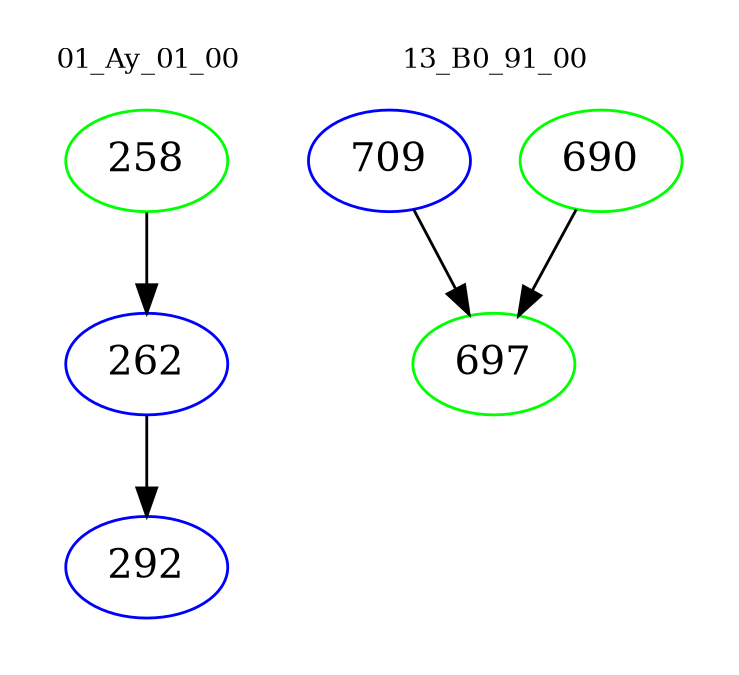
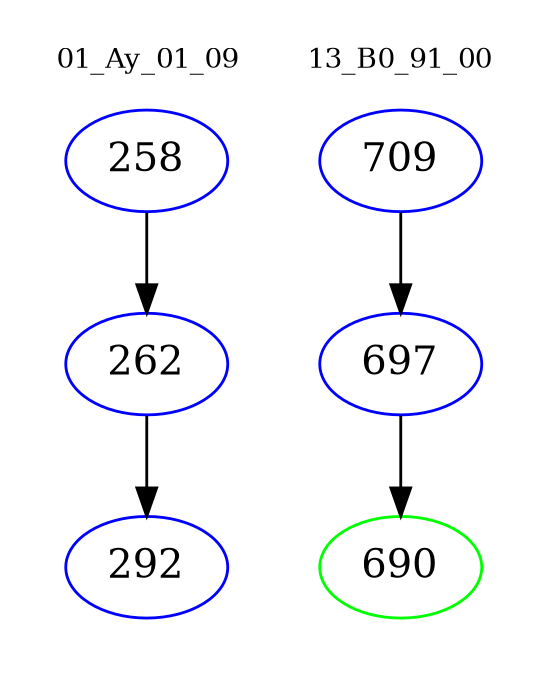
(148, 61) -> (148, 61)
(147, 161) -> (147, 161)
(554, 250) -> (401, 452)
(494, 364) -> (401, 364)
